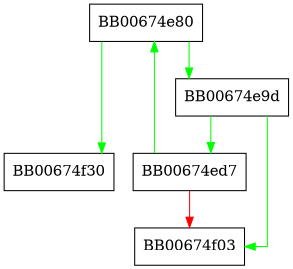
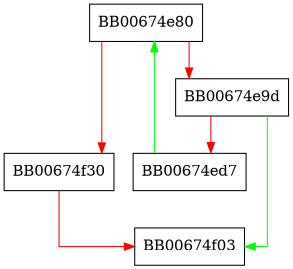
(189, 55) -> (189, 55)
(102, 92) -> (102, 92)
(211, 129) -> (211, 129)
(190, 204) -> (64, 247)
